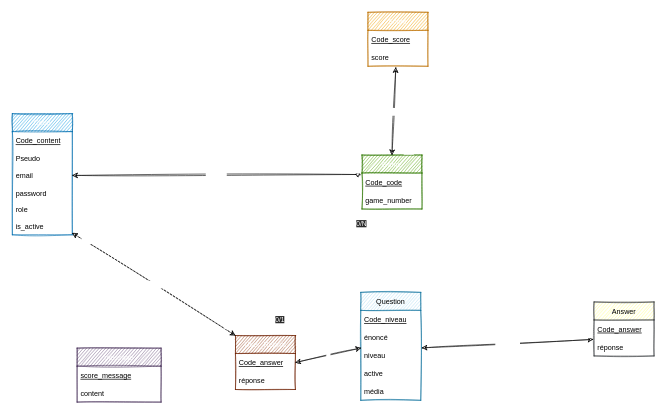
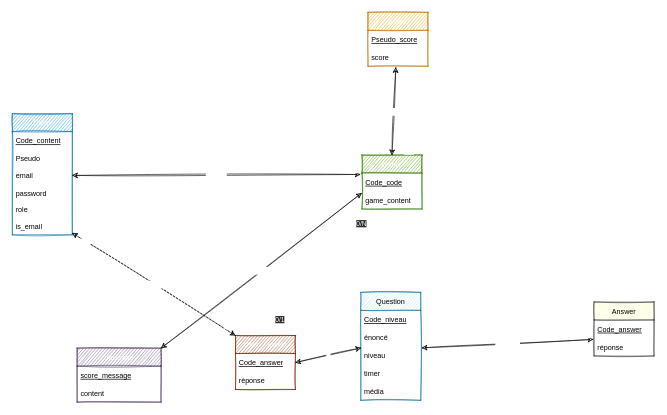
(392, 40) -> (396, 40)
(354, 175) -> (355, 175)
(388, 200) -> (390, 200)
(32, 227) -> (29, 227)
none -> (312, 232)
(265, 345) -> (265, 345)
(375, 374) -> (373, 374)
